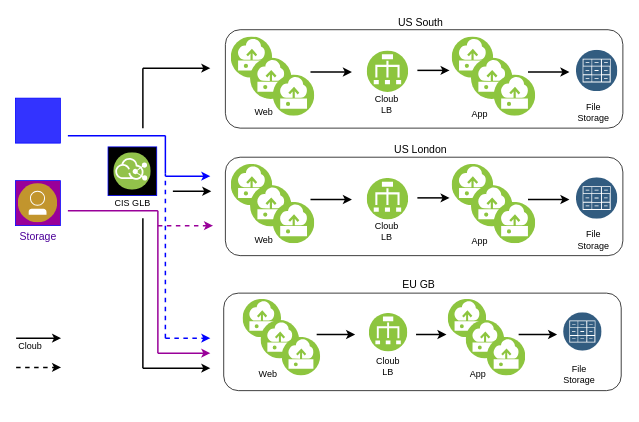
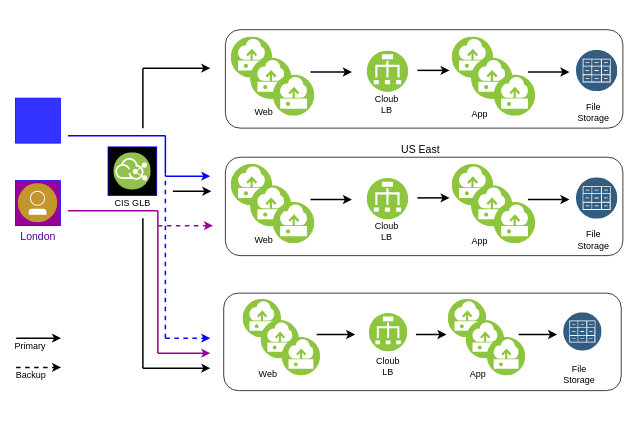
(421, 22) -> none
(421, 150) -> (421, 150)
(38, 235) -> (38, 235)
(419, 285) -> none
(30, 346) -> (30, 346)
none -> (31, 374)
